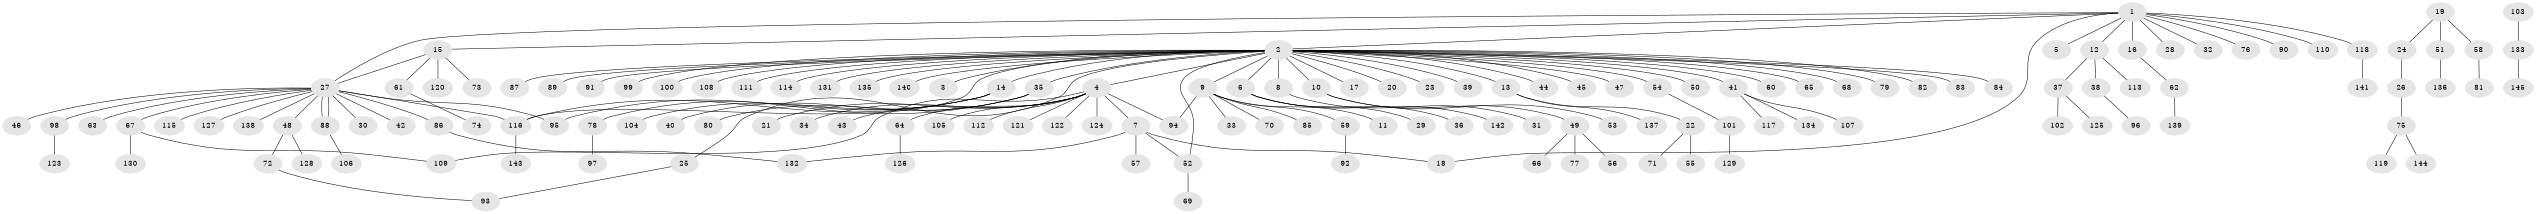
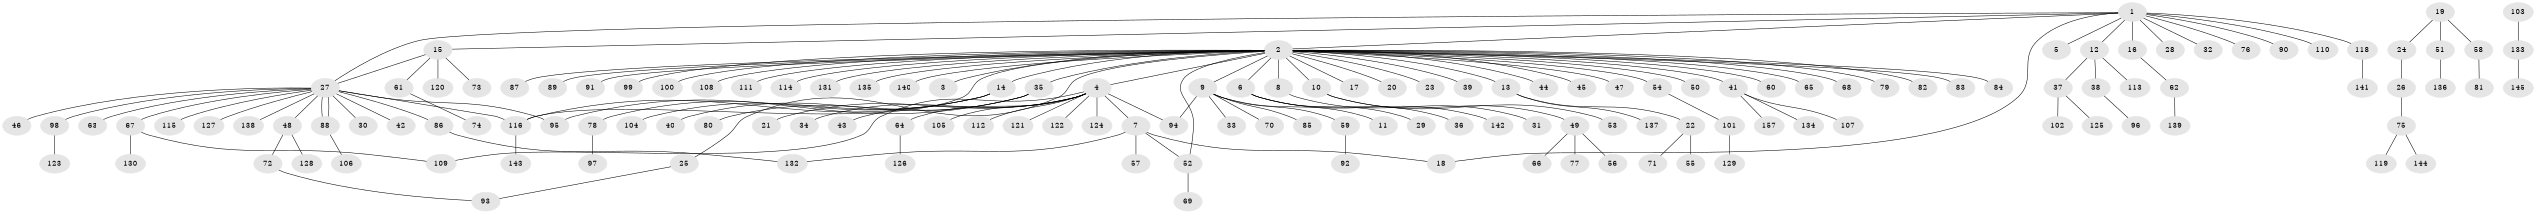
(1769, 126) -> (1769, 126)
